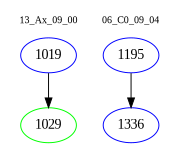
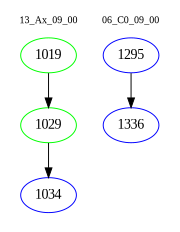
(131, 21) -> (131, 21)
(49, 55) -> (49, 55)
(131, 55) -> (131, 55)
none -> (49, 195)
